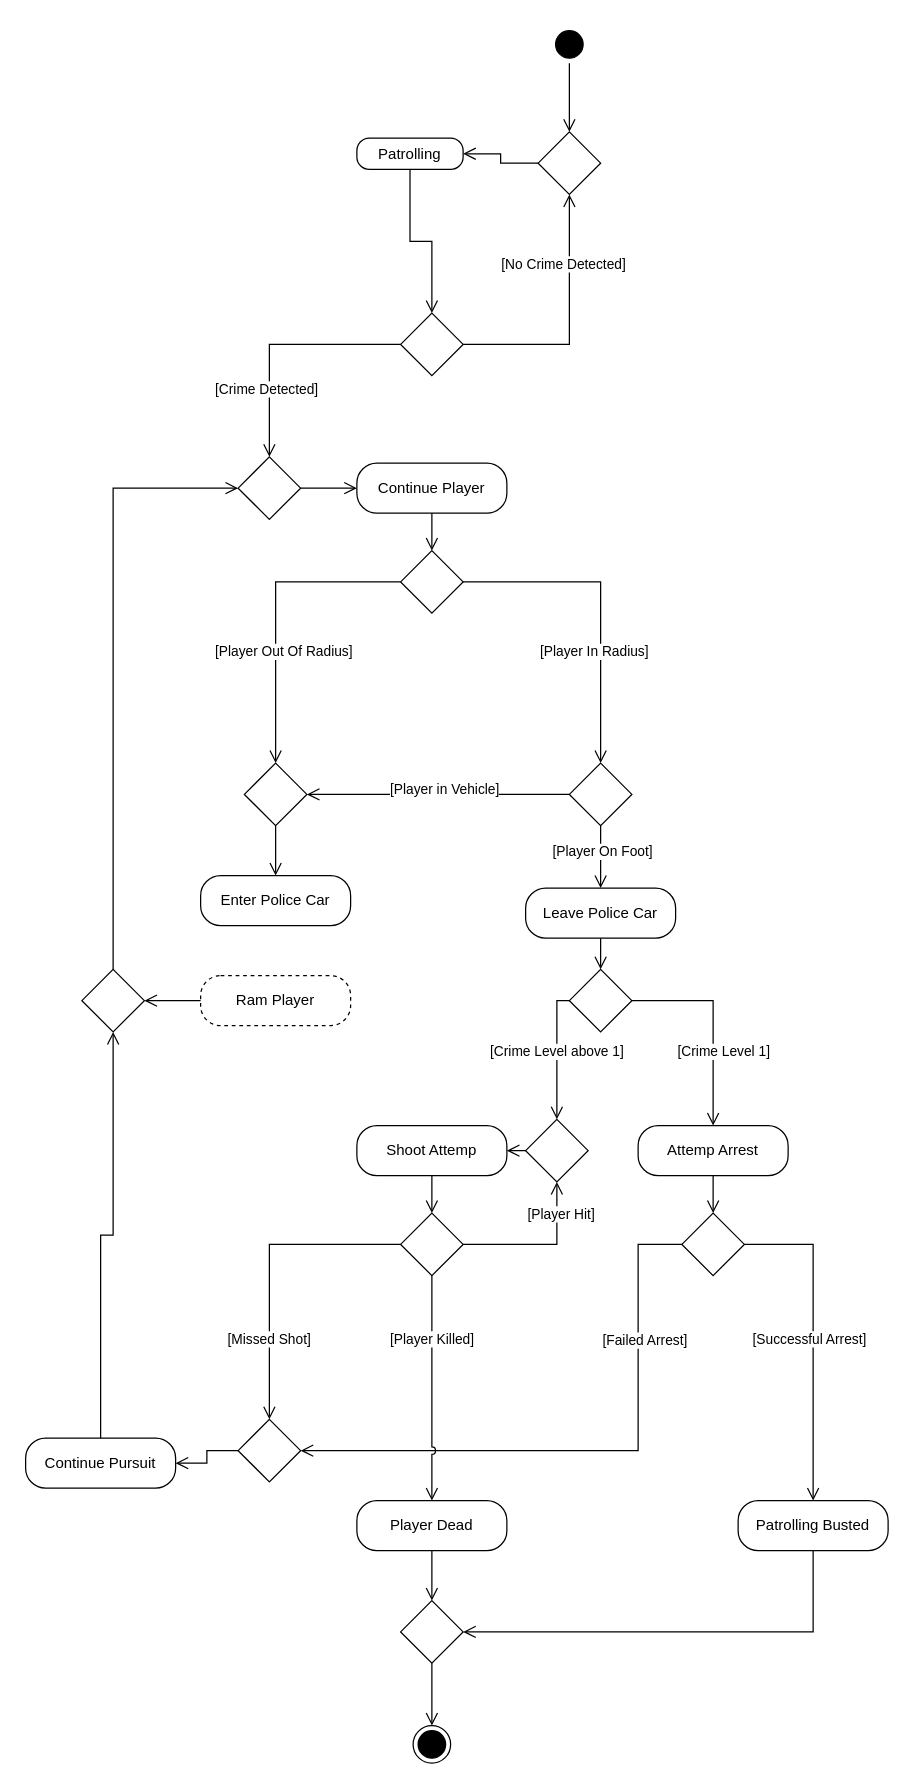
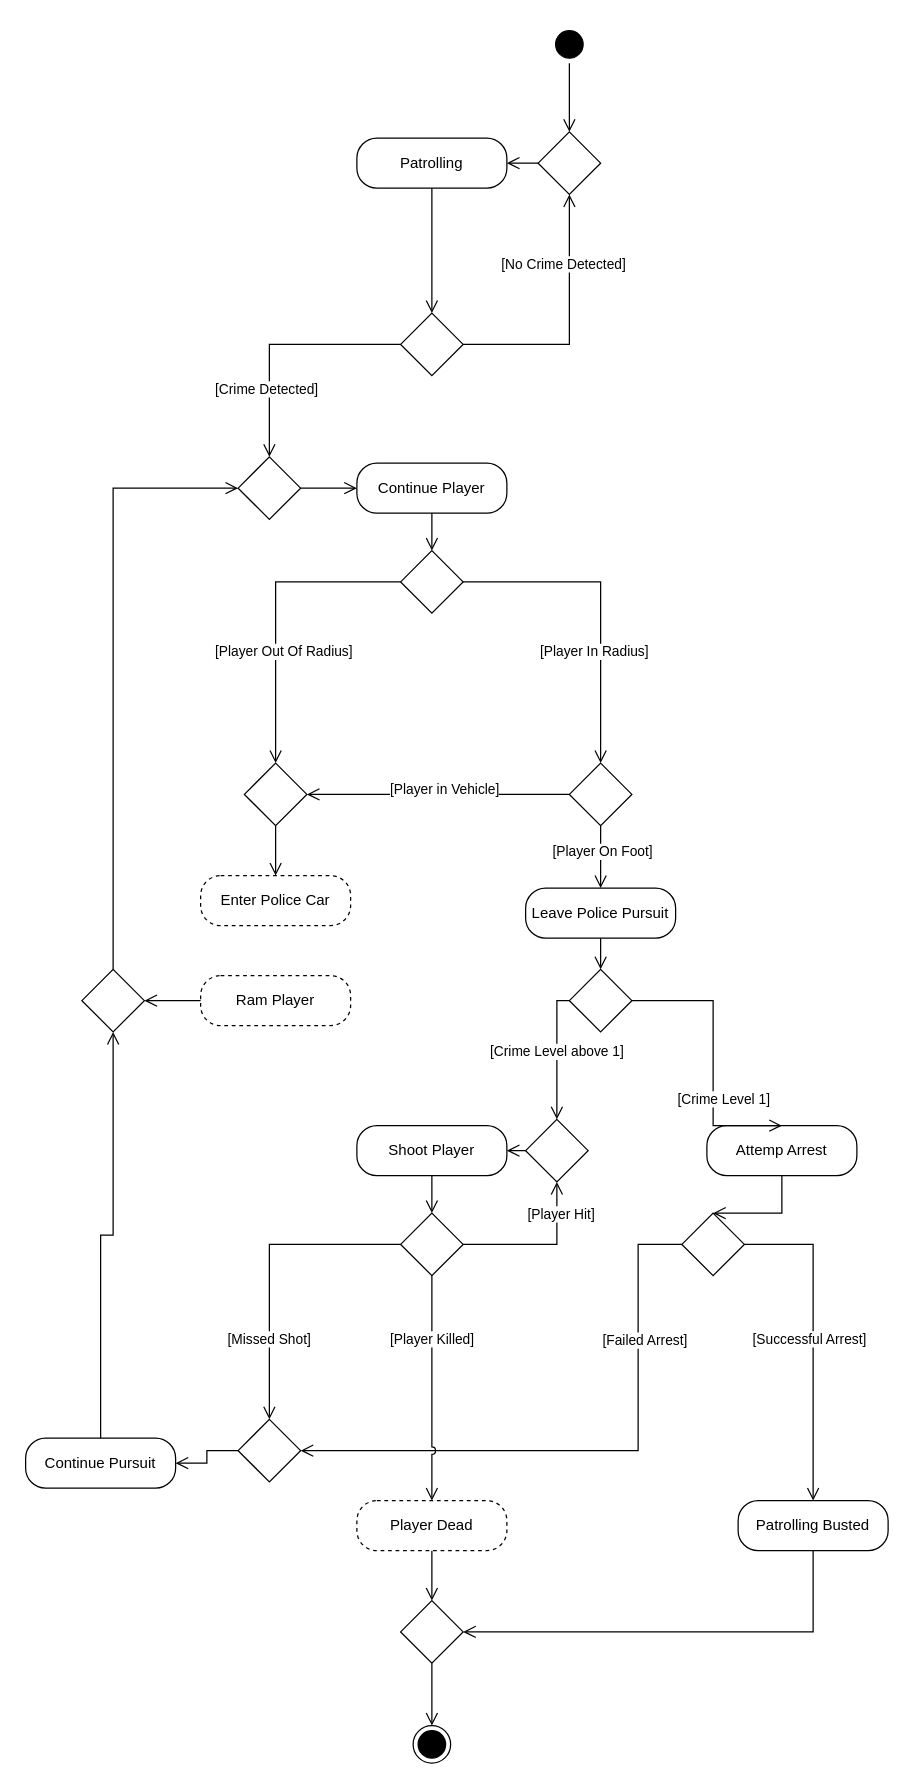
(410, 154) -> (432, 163)
(276, 901) -> (276, 901)
(601, 913) -> (601, 913)
(432, 1151) -> (432, 1151)
(713, 1151) -> (782, 1151)
(432, 1526) -> (432, 1526)
